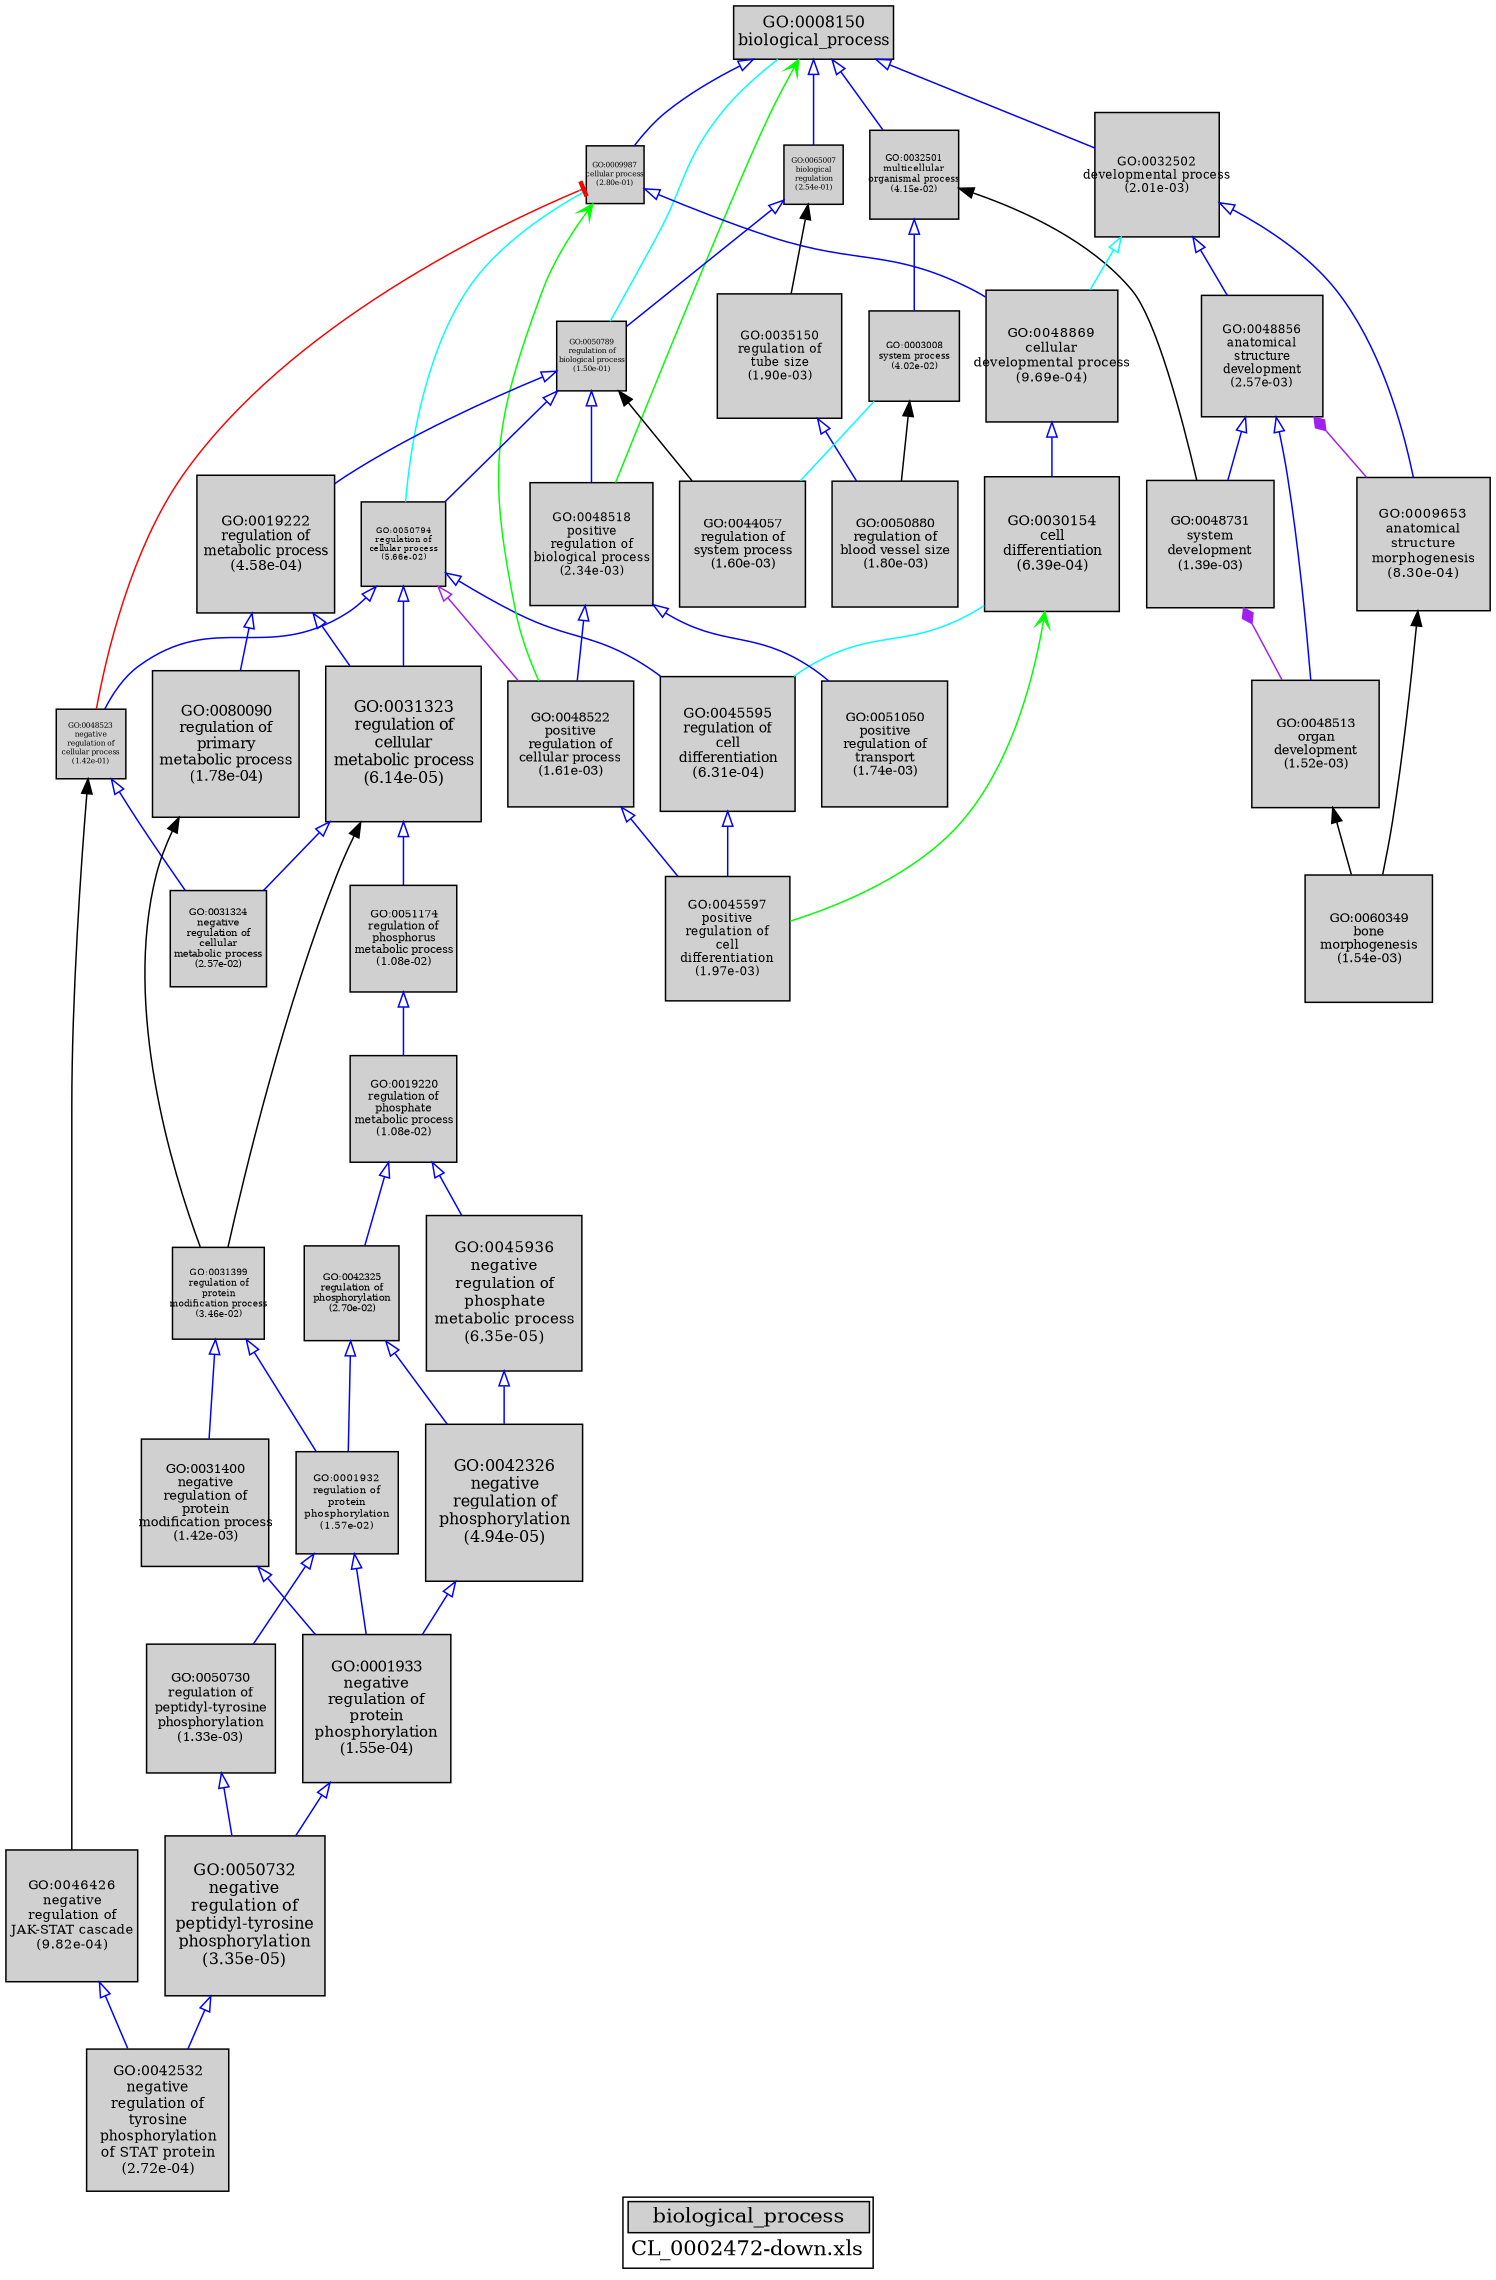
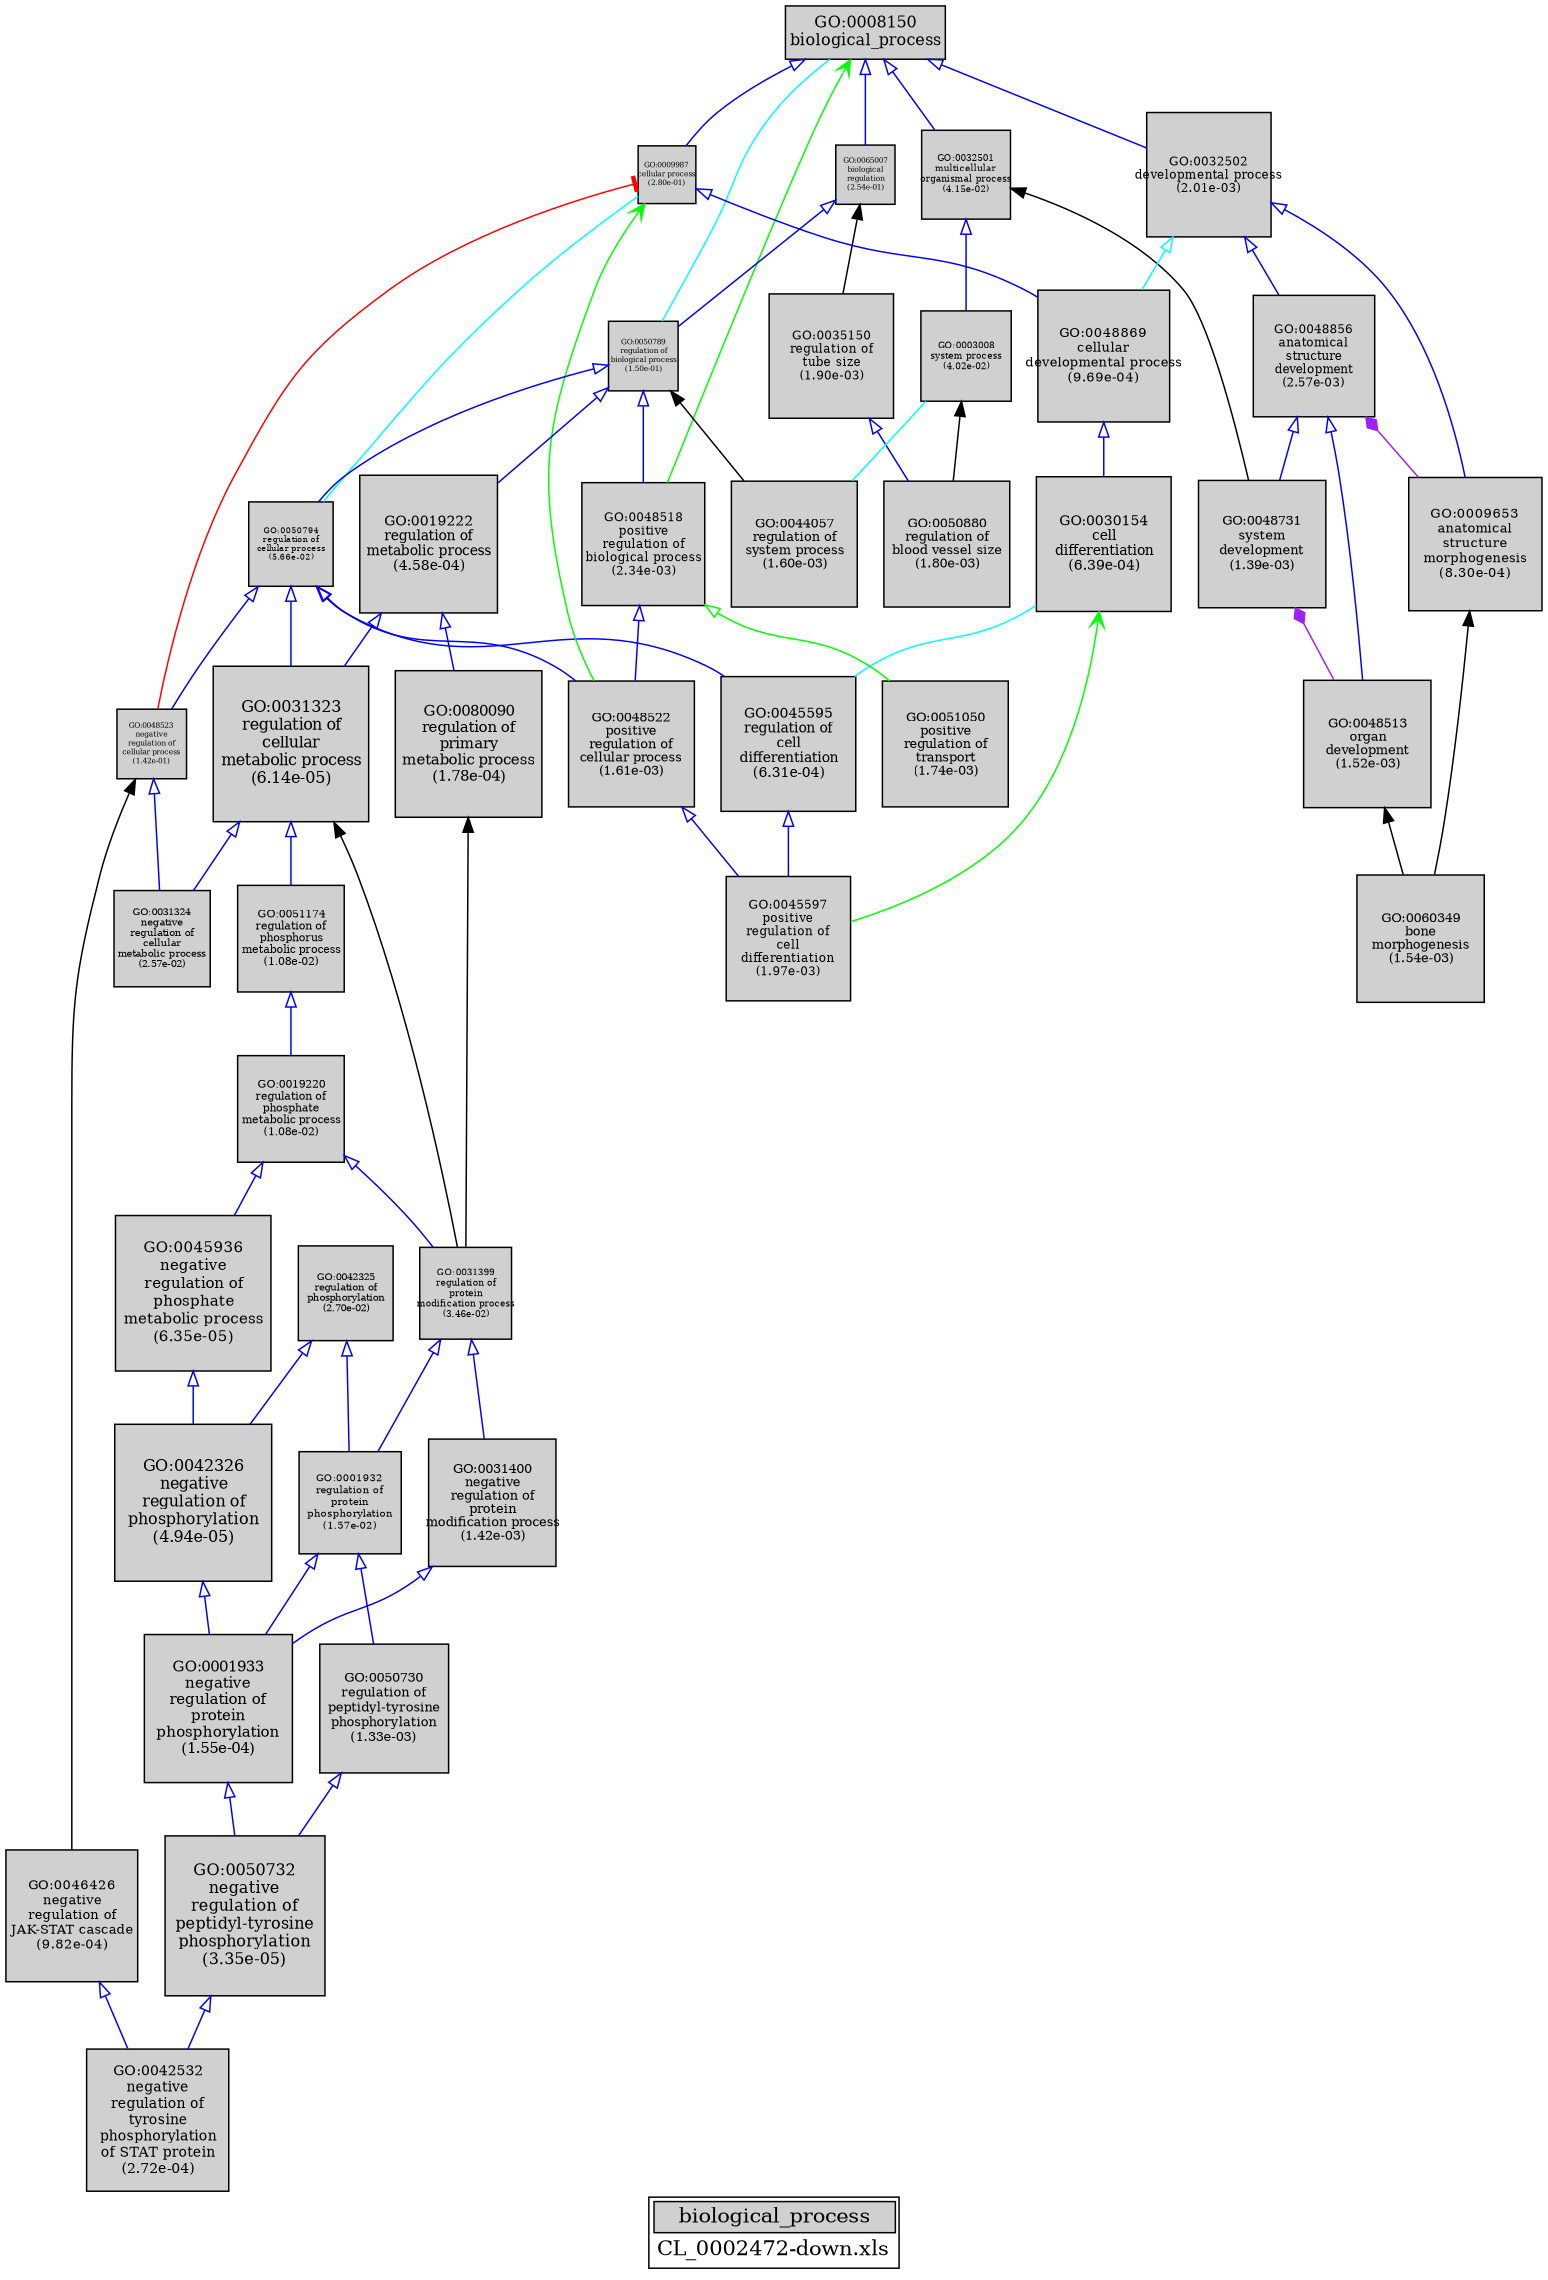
(483, 639) -> (451, 641)
(749, 642) -> (806, 641)
(375, 1211) -> (396, 1205)
